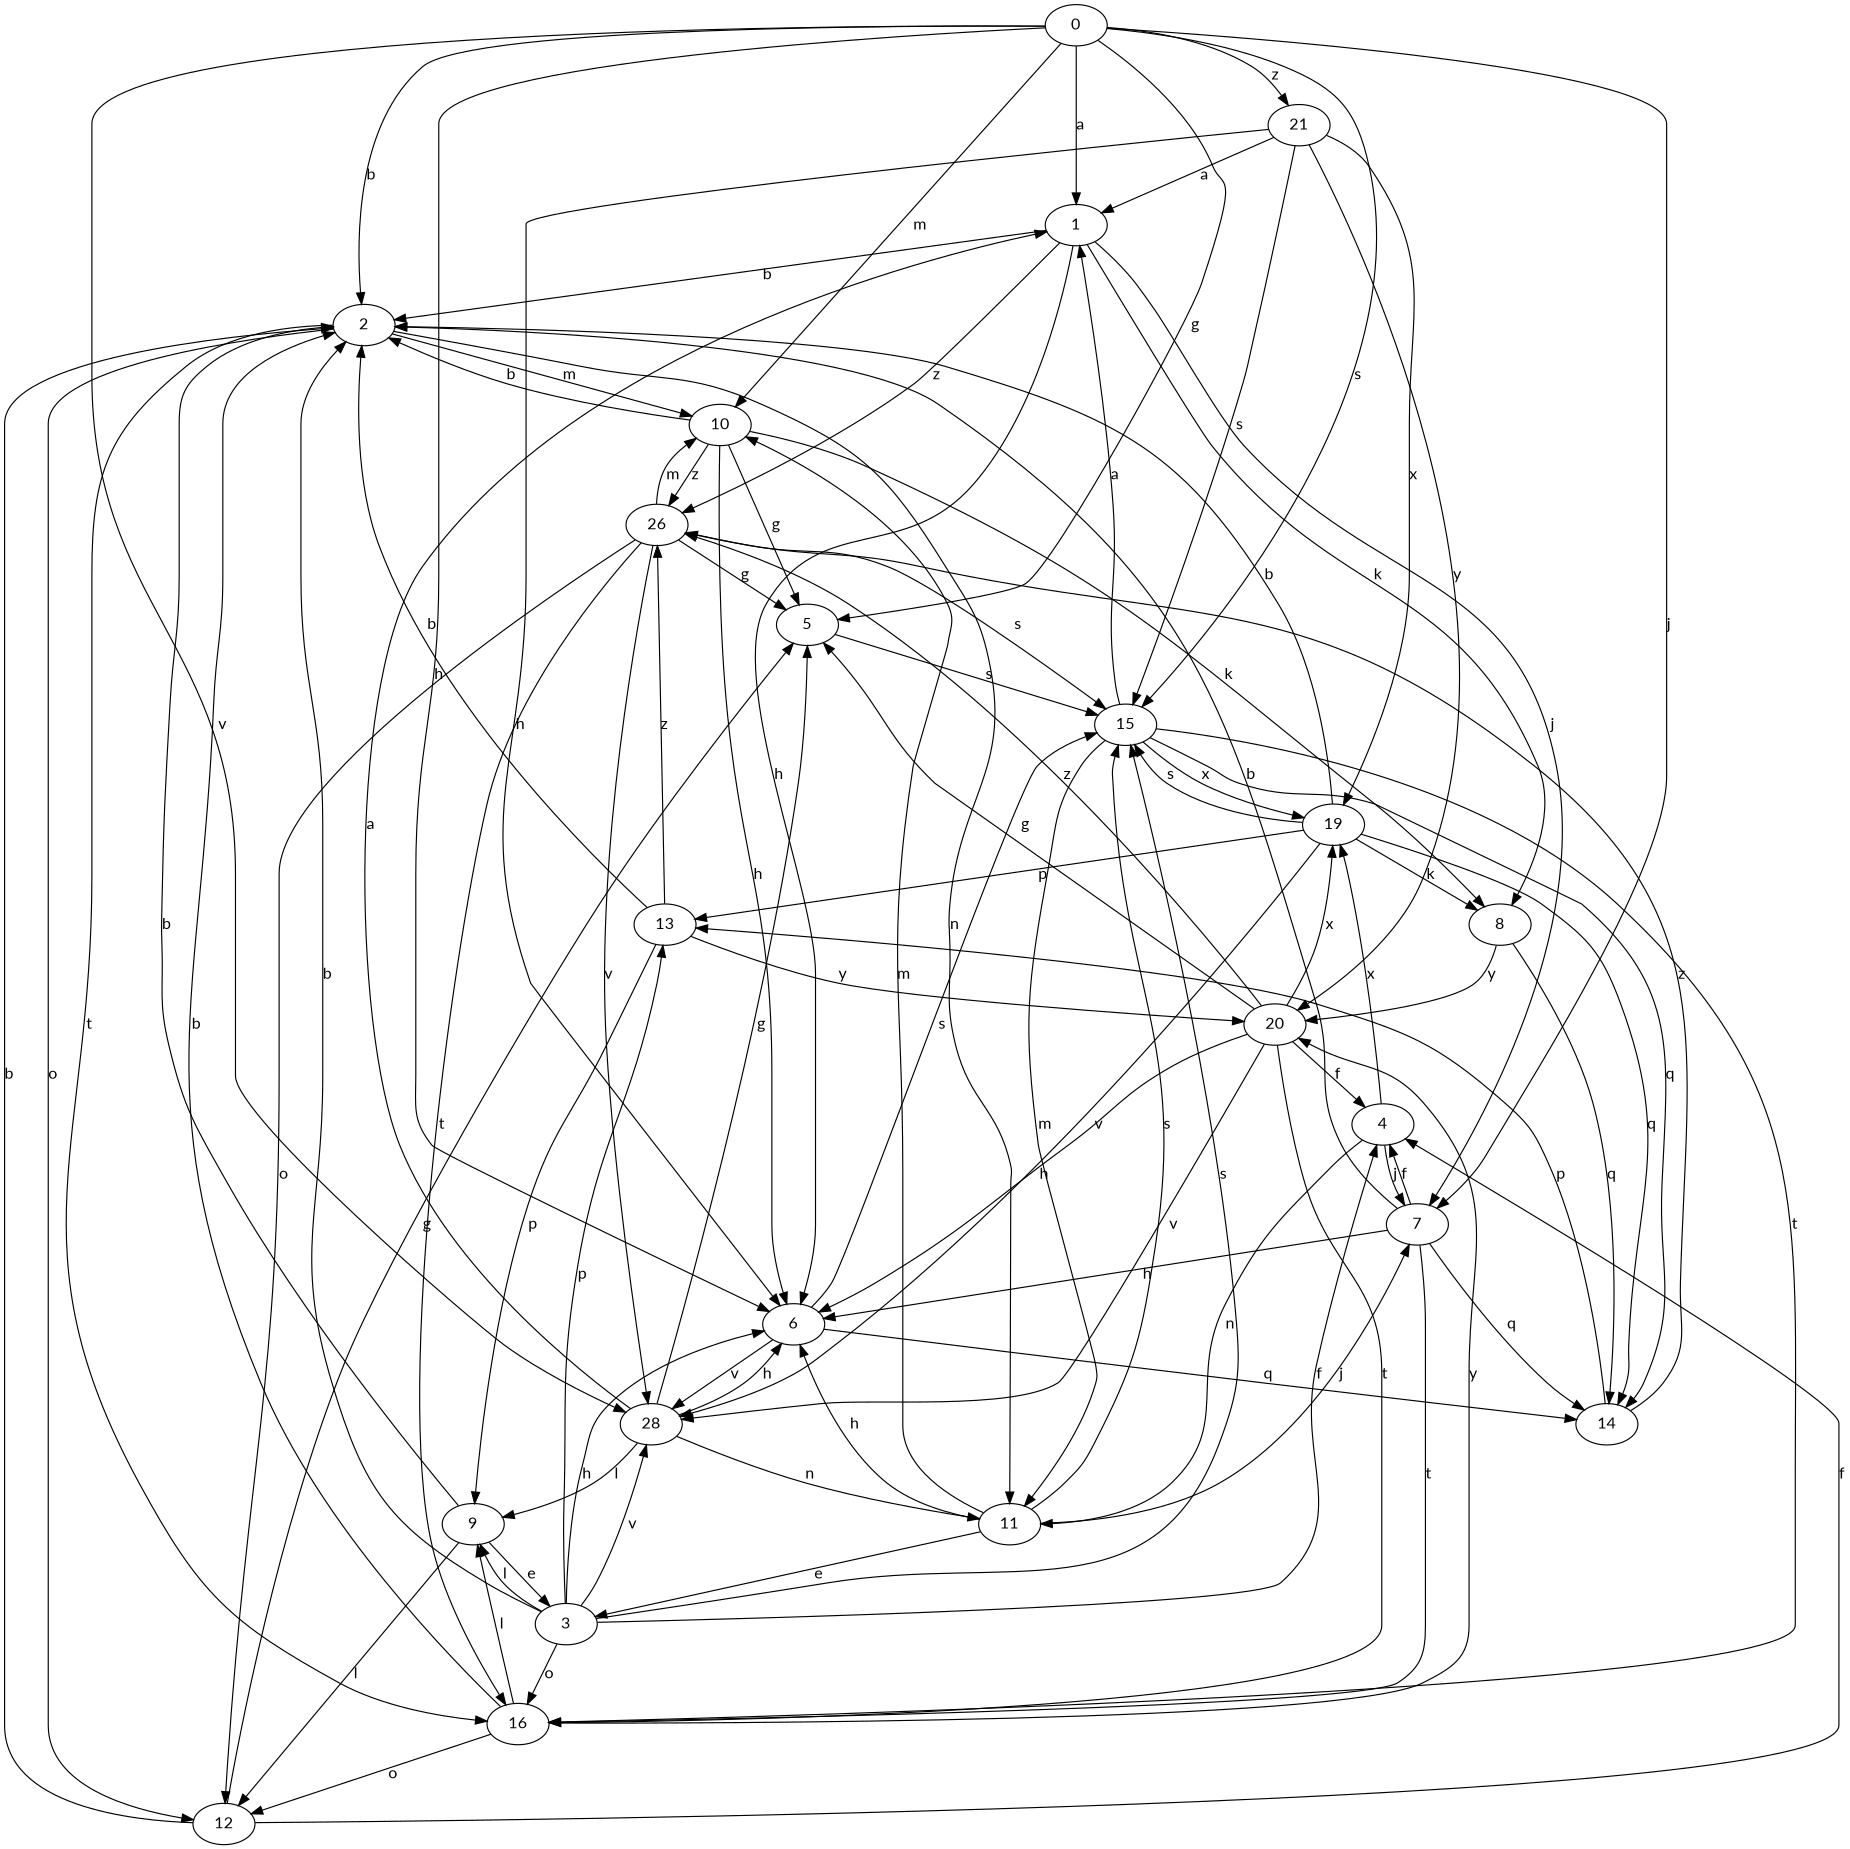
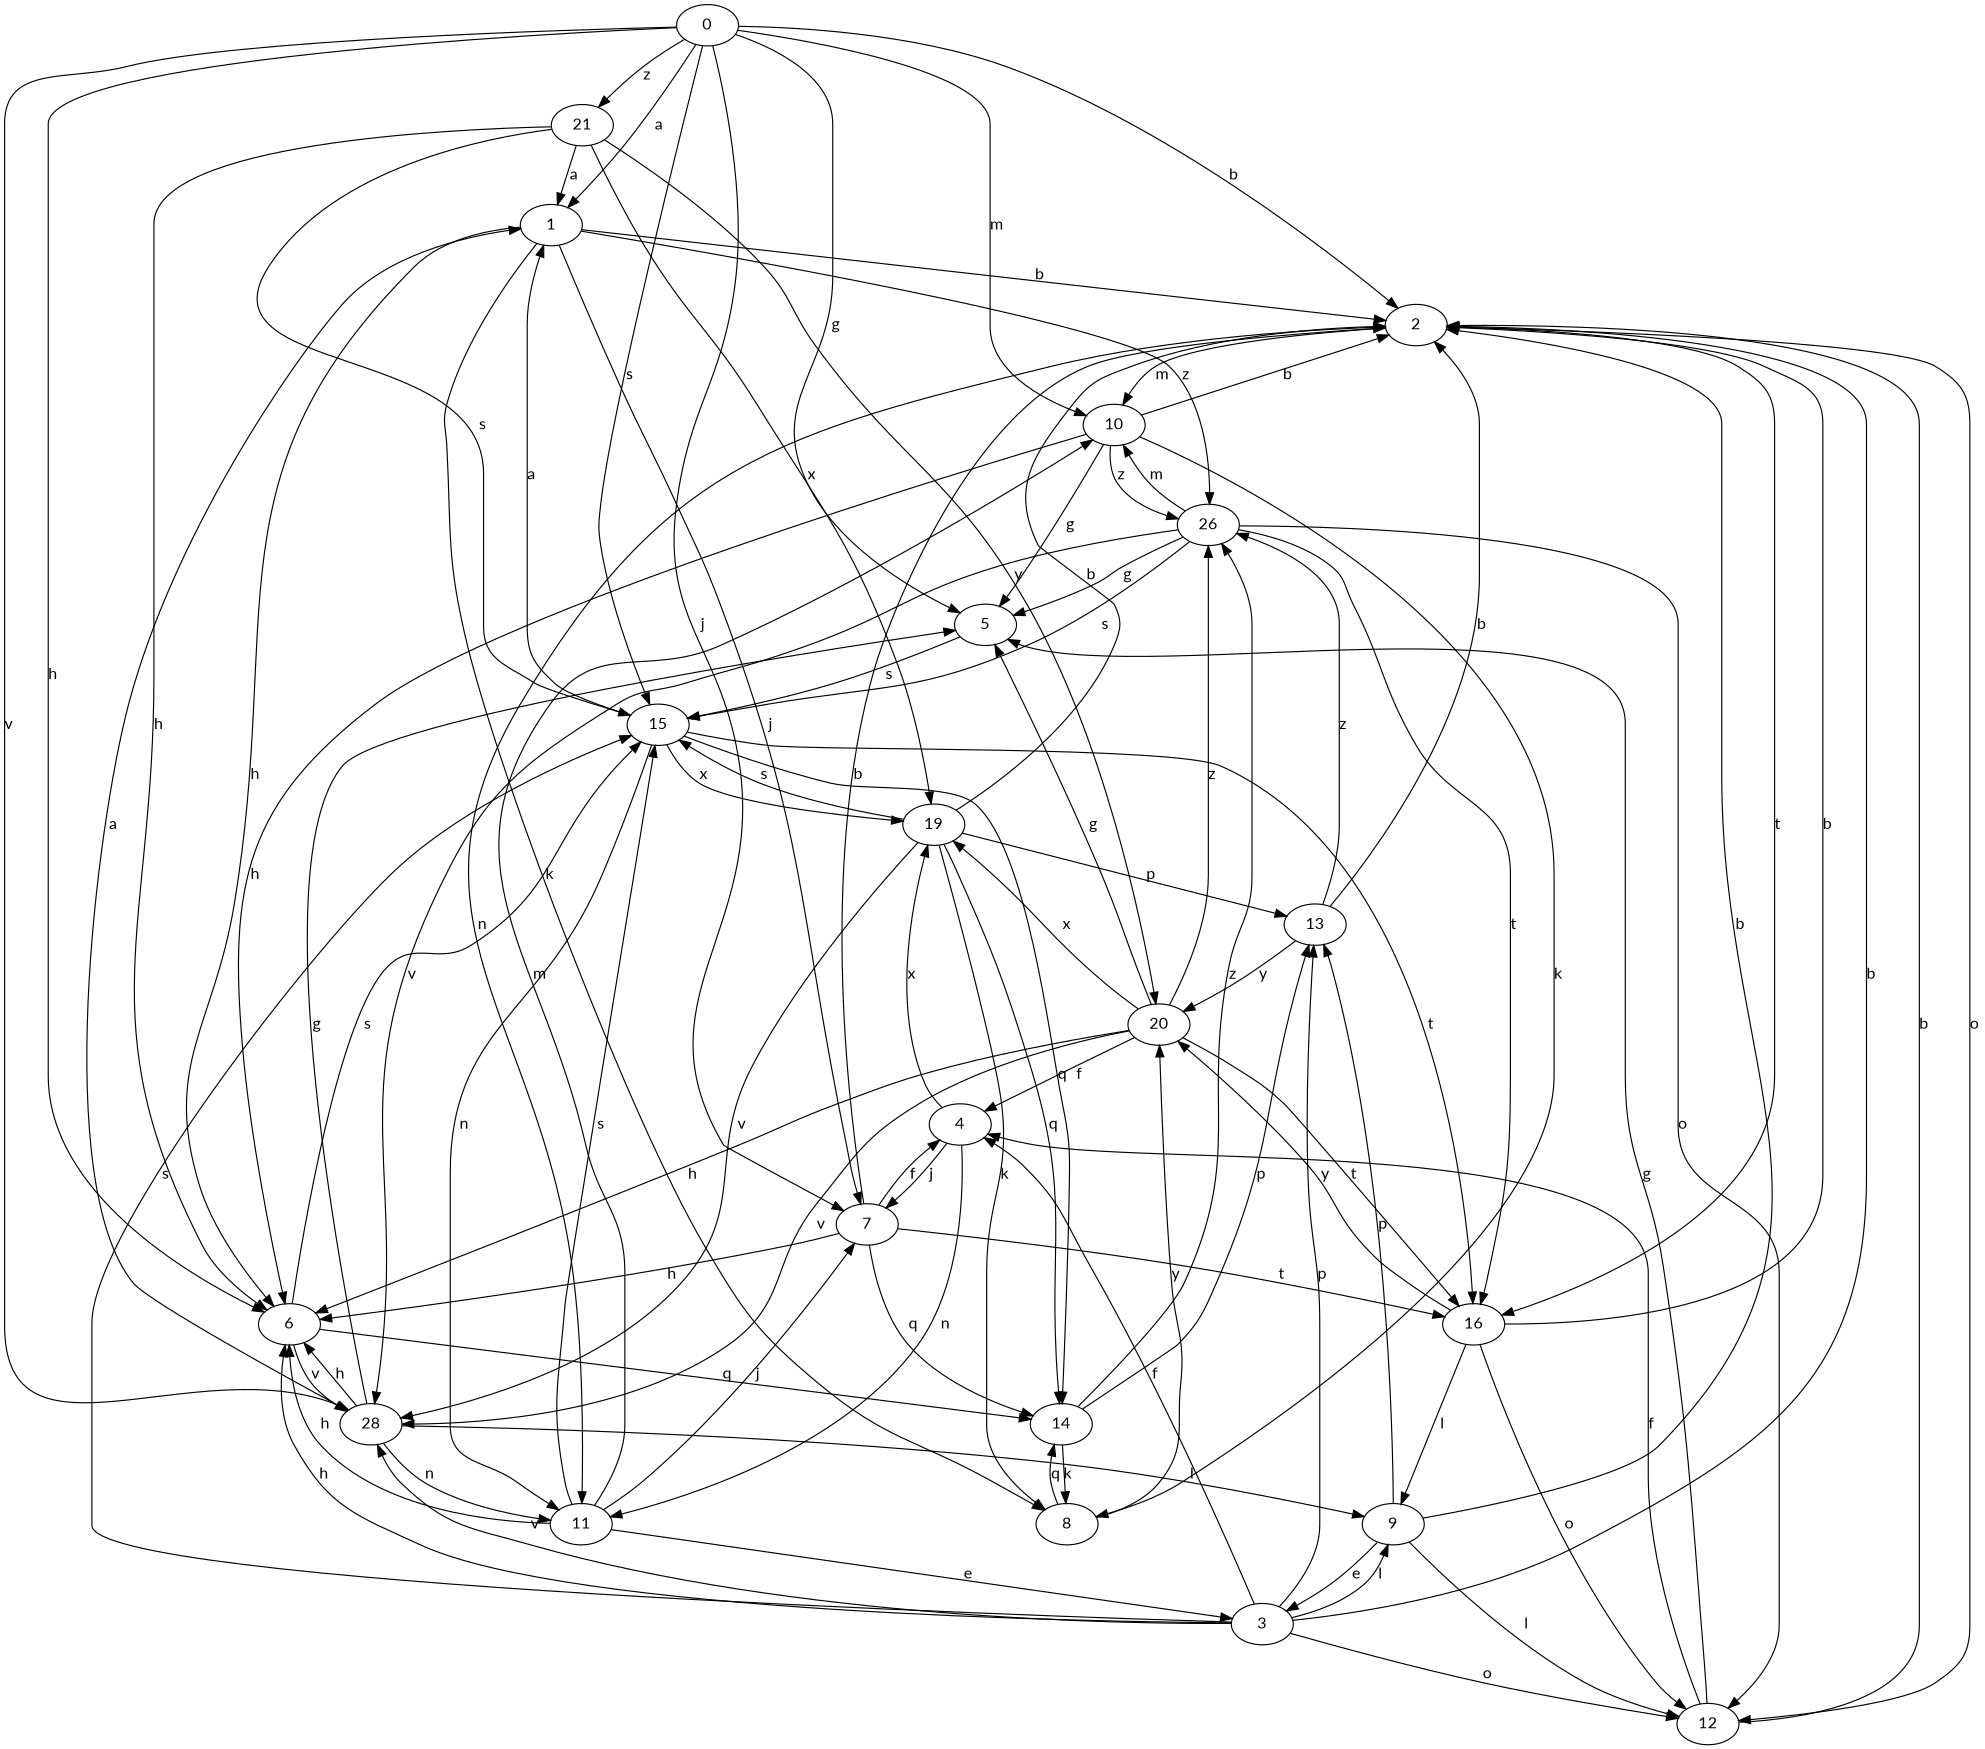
(1045, 1124) -> (464, 1124)
(528, 1206) -> (1377, 1227)
none -> (1064, 1472)
(545, 1669) -> (1477, 1681)
